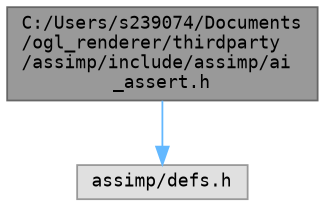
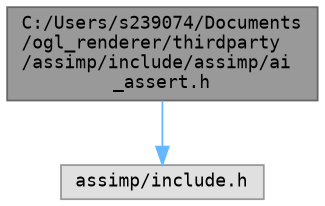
(162, 182) -> (162, 182)
